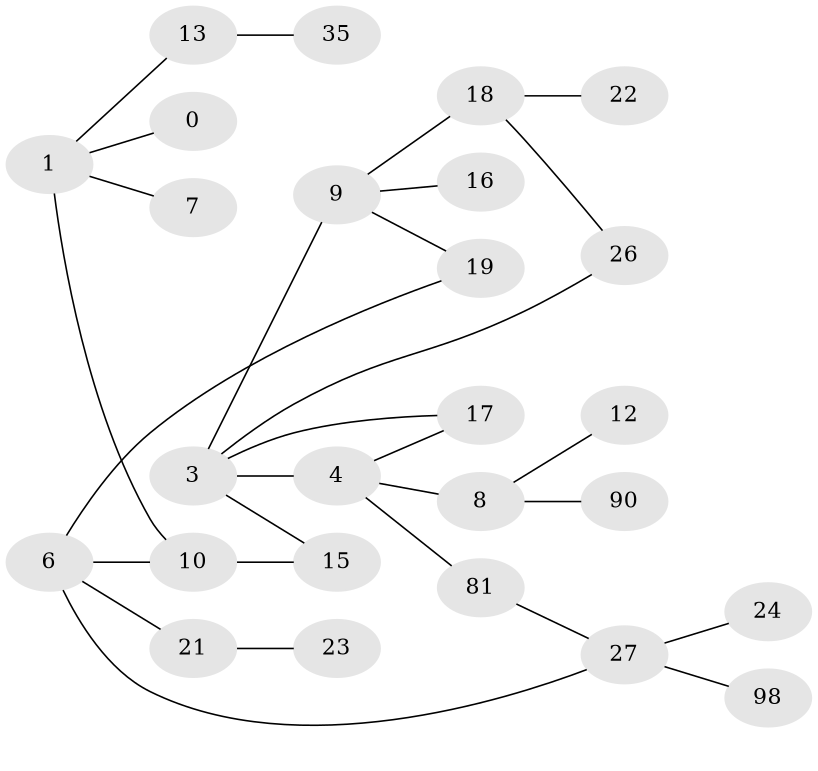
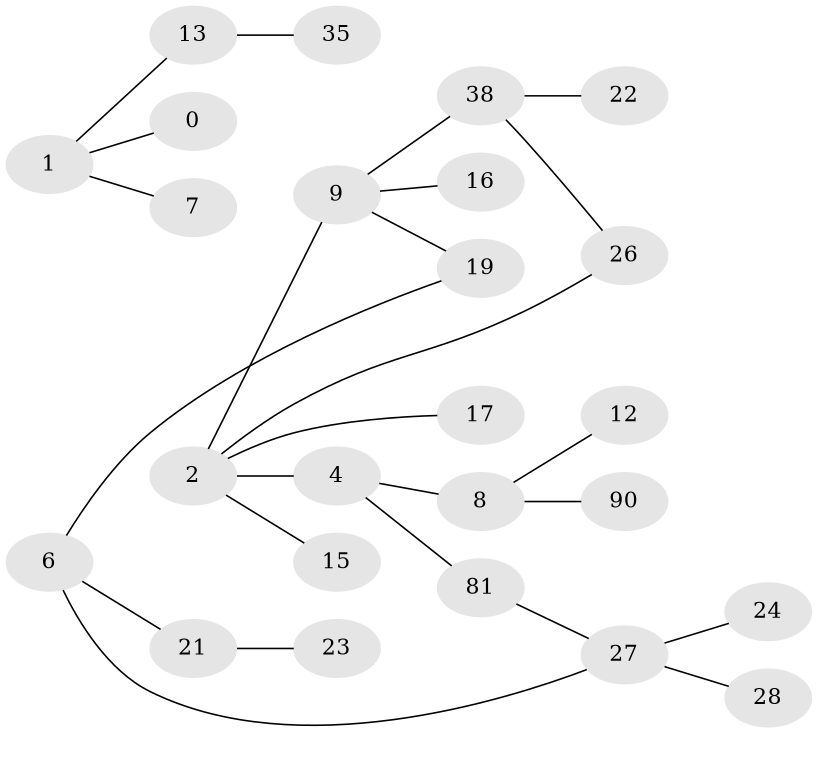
(481, 96) -> (481, 96)
(409, 446) -> none
(193, 476) -> (193, 476)
(193, 562) -> none
(768, 698) -> (768, 698)
